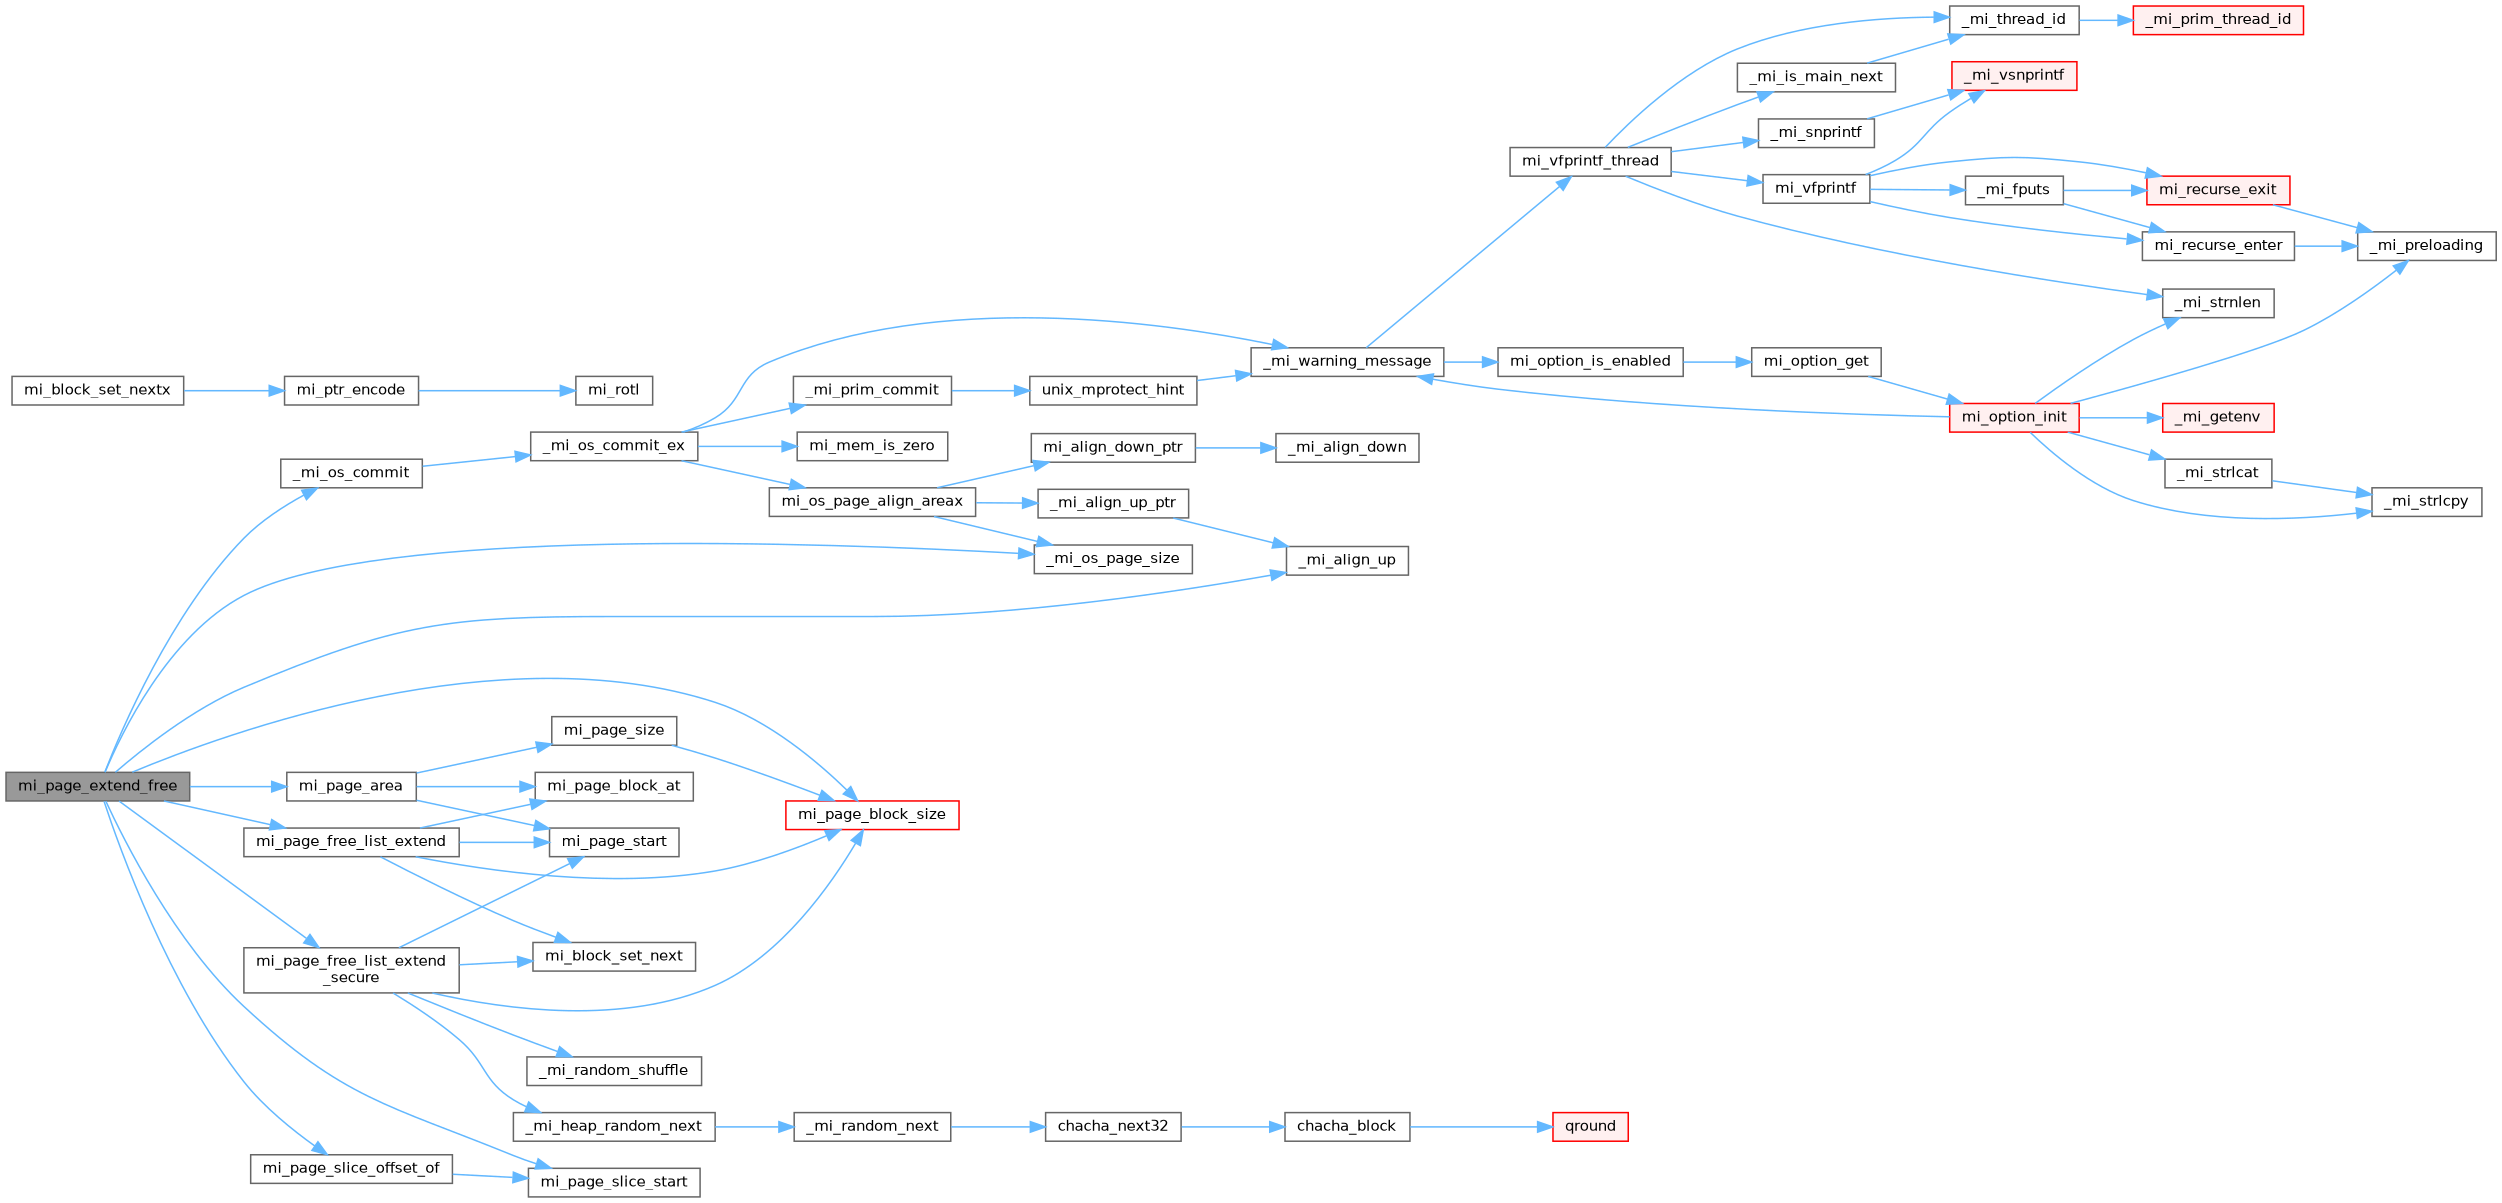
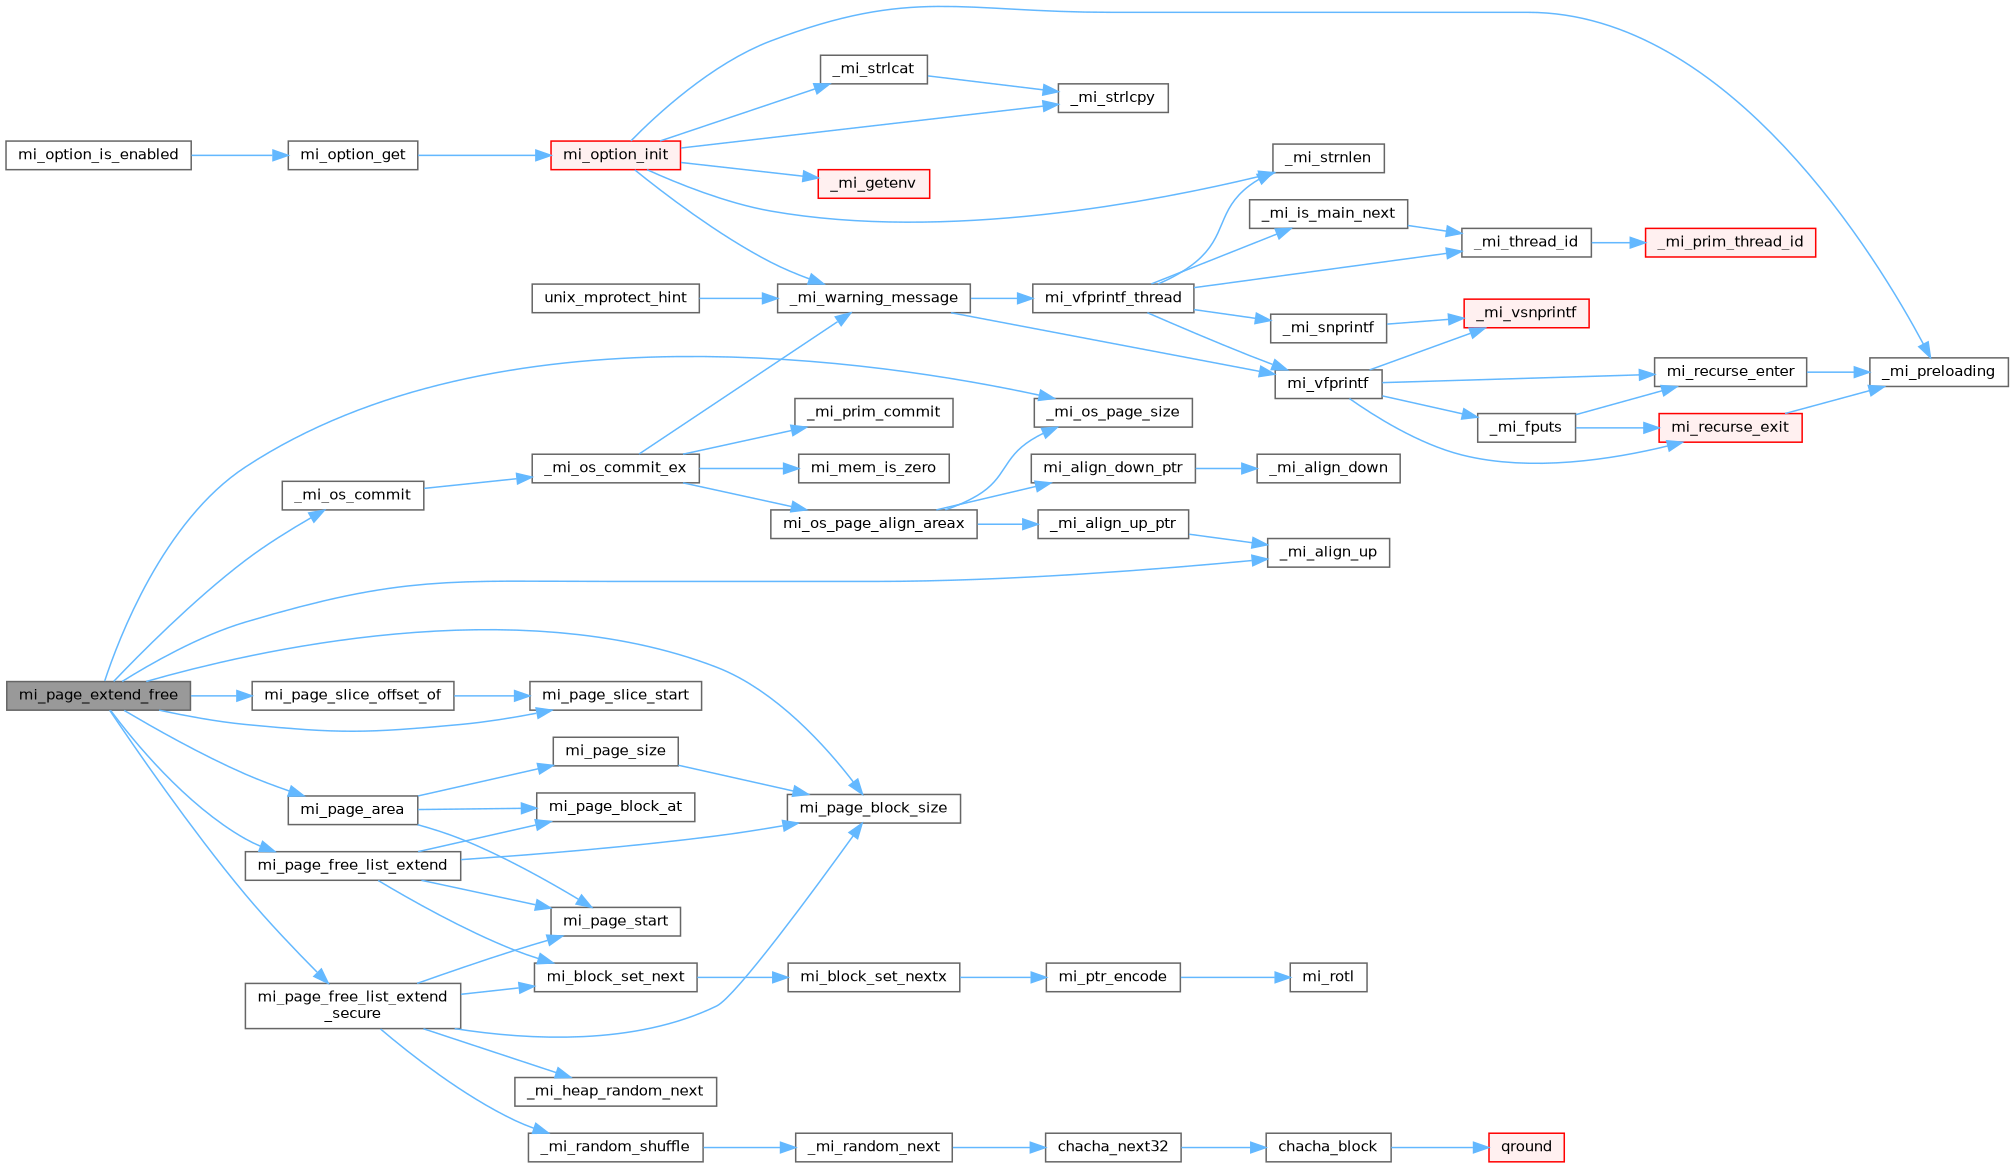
(1463, 362) -> (1105, 342)
(983, 391) -> none
(872, 815) -> (874, 809)
none -> (733, 977)
(747, 1127) -> (742, 1148)
